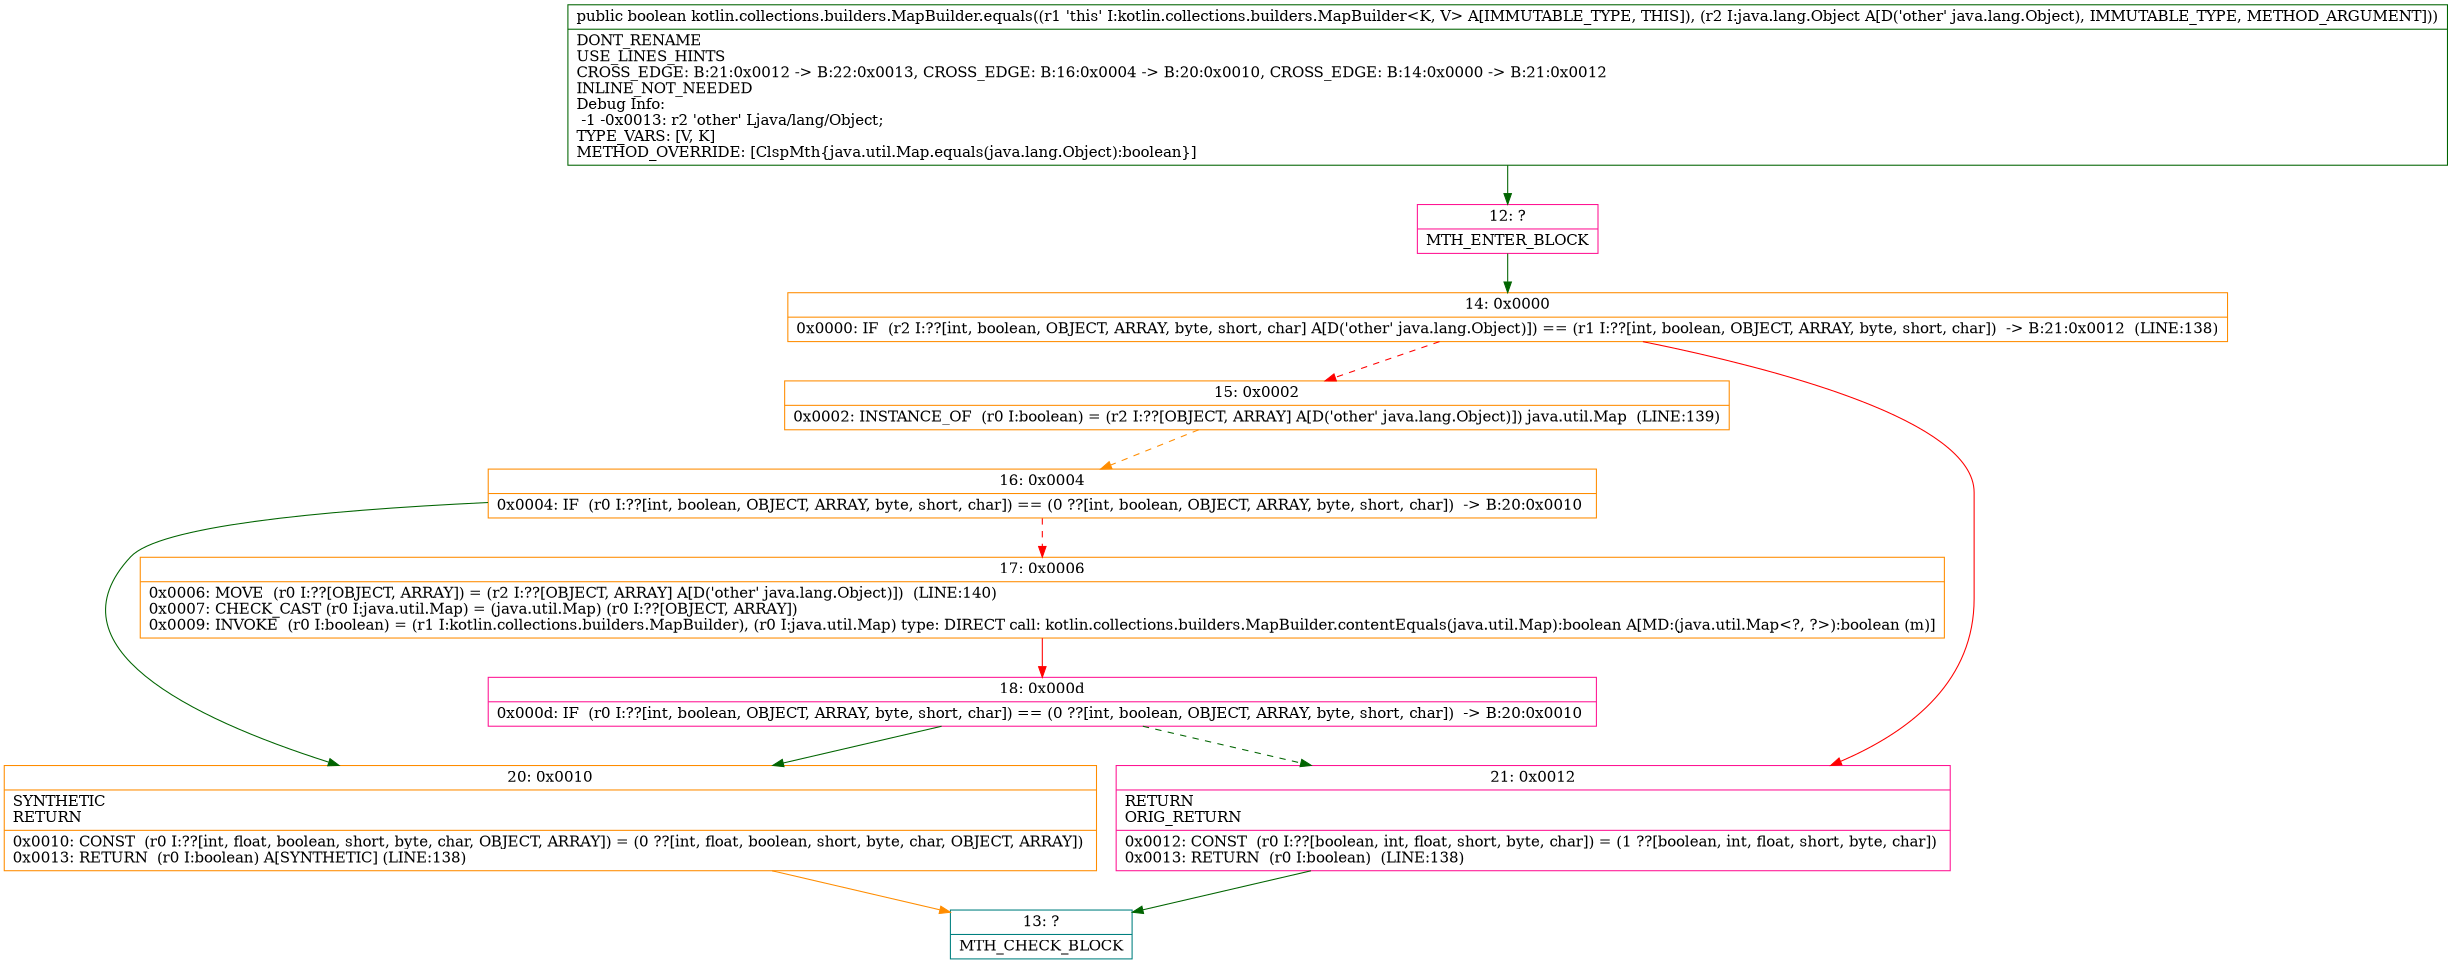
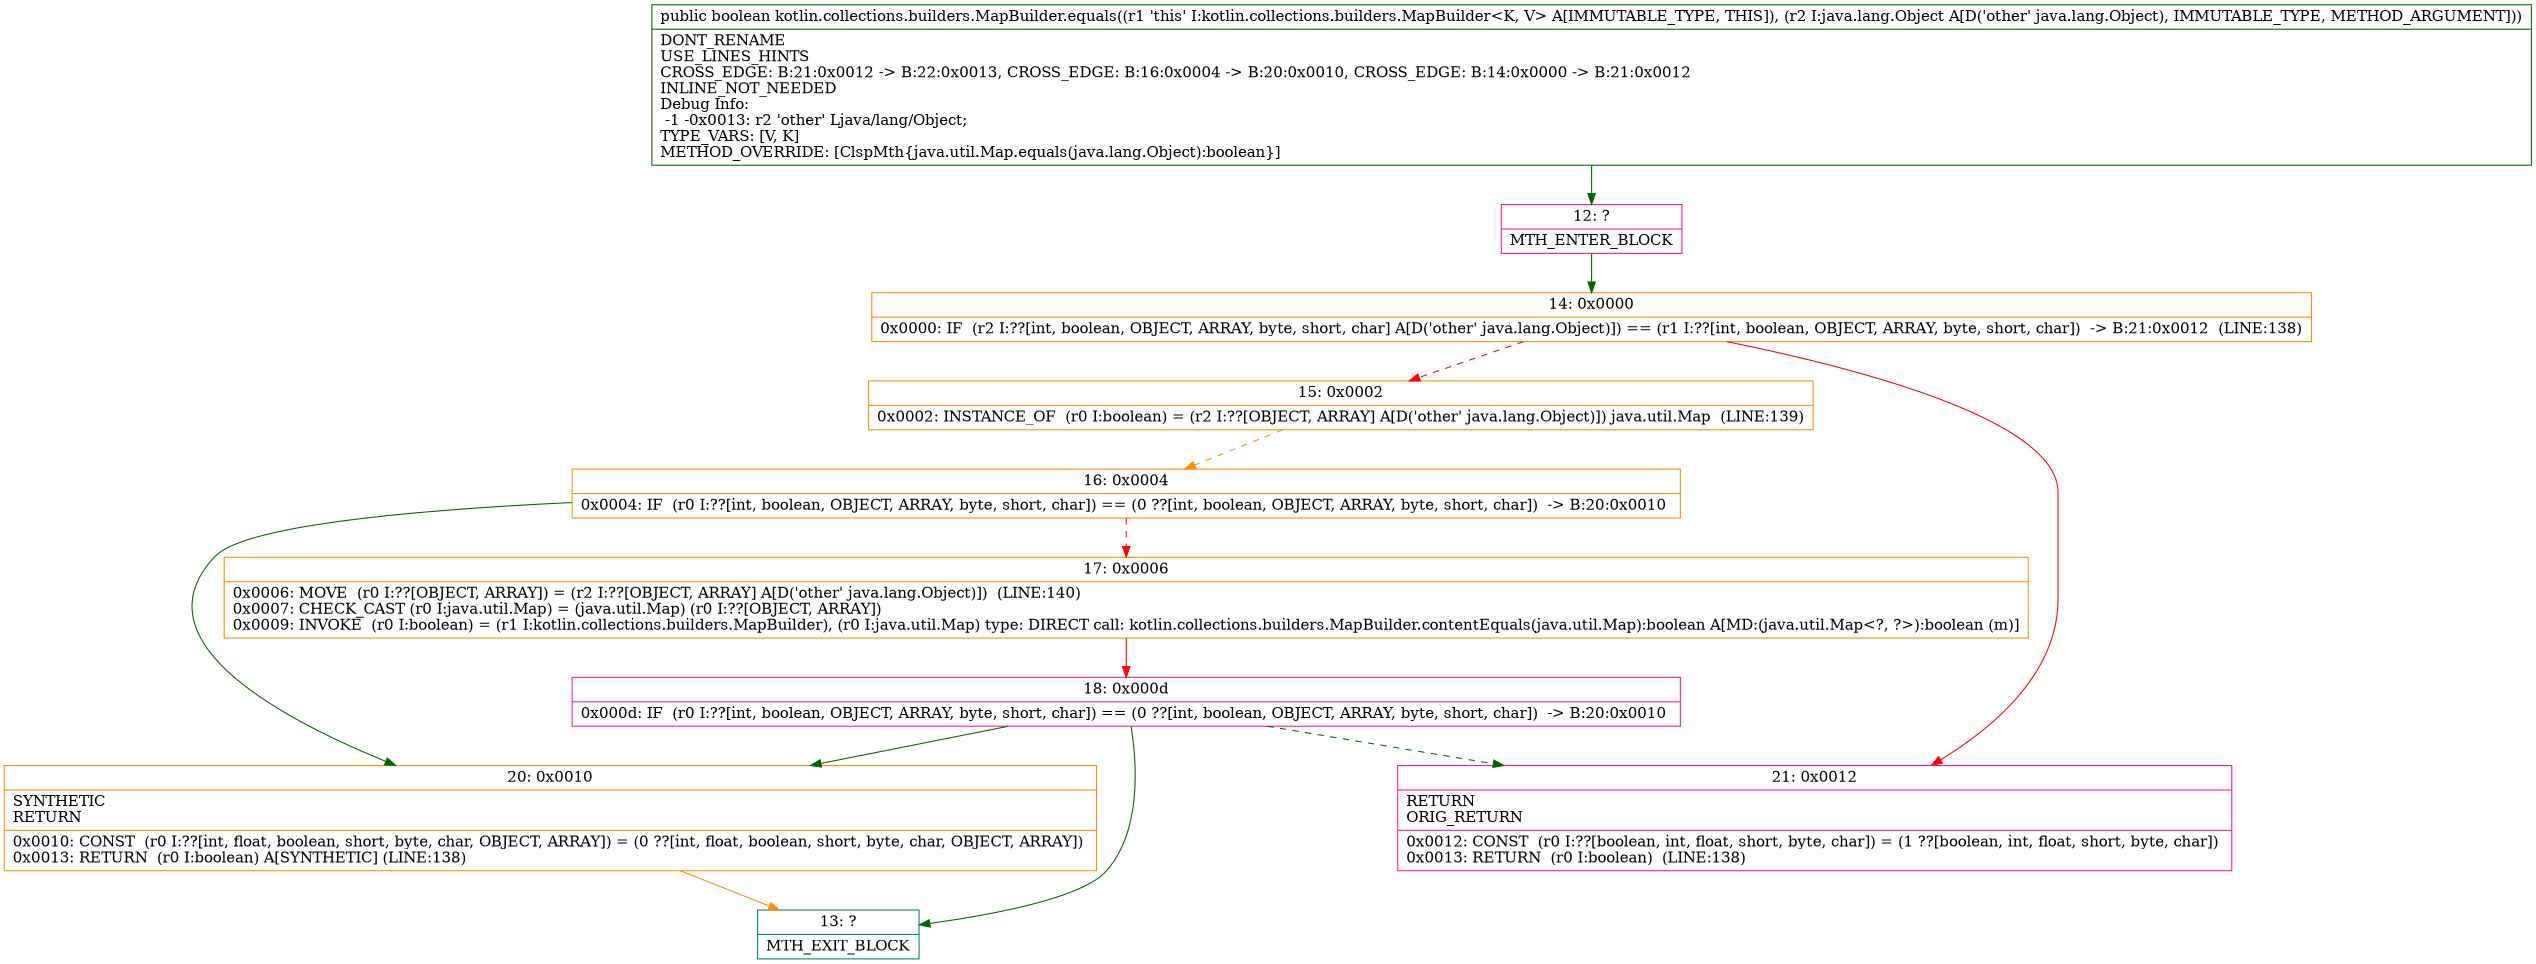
(1227, 890) -> (1093, 882)
(1041, 946) -> (838, 946)
